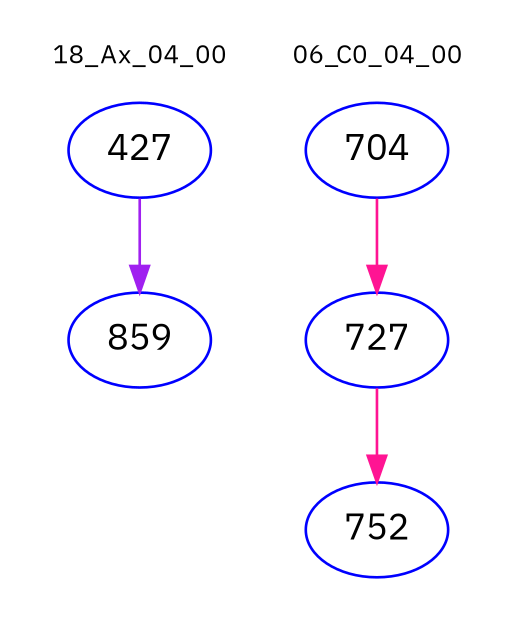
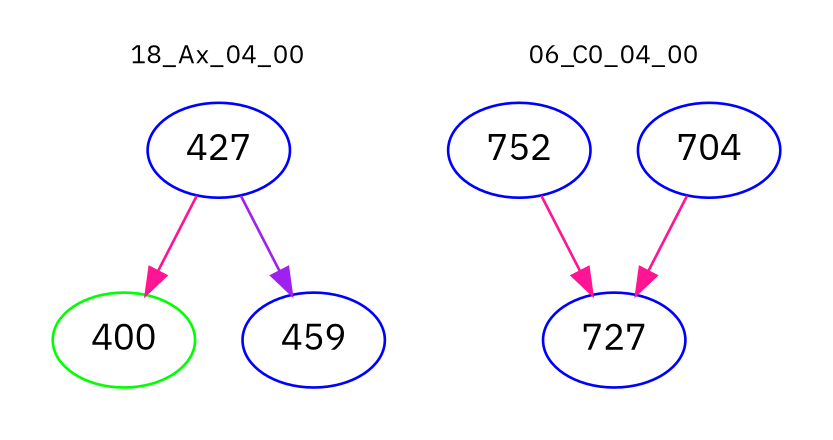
none -> (124, 340)
(140, 340) -> (314, 340)
(377, 422) -> (561, 233)
